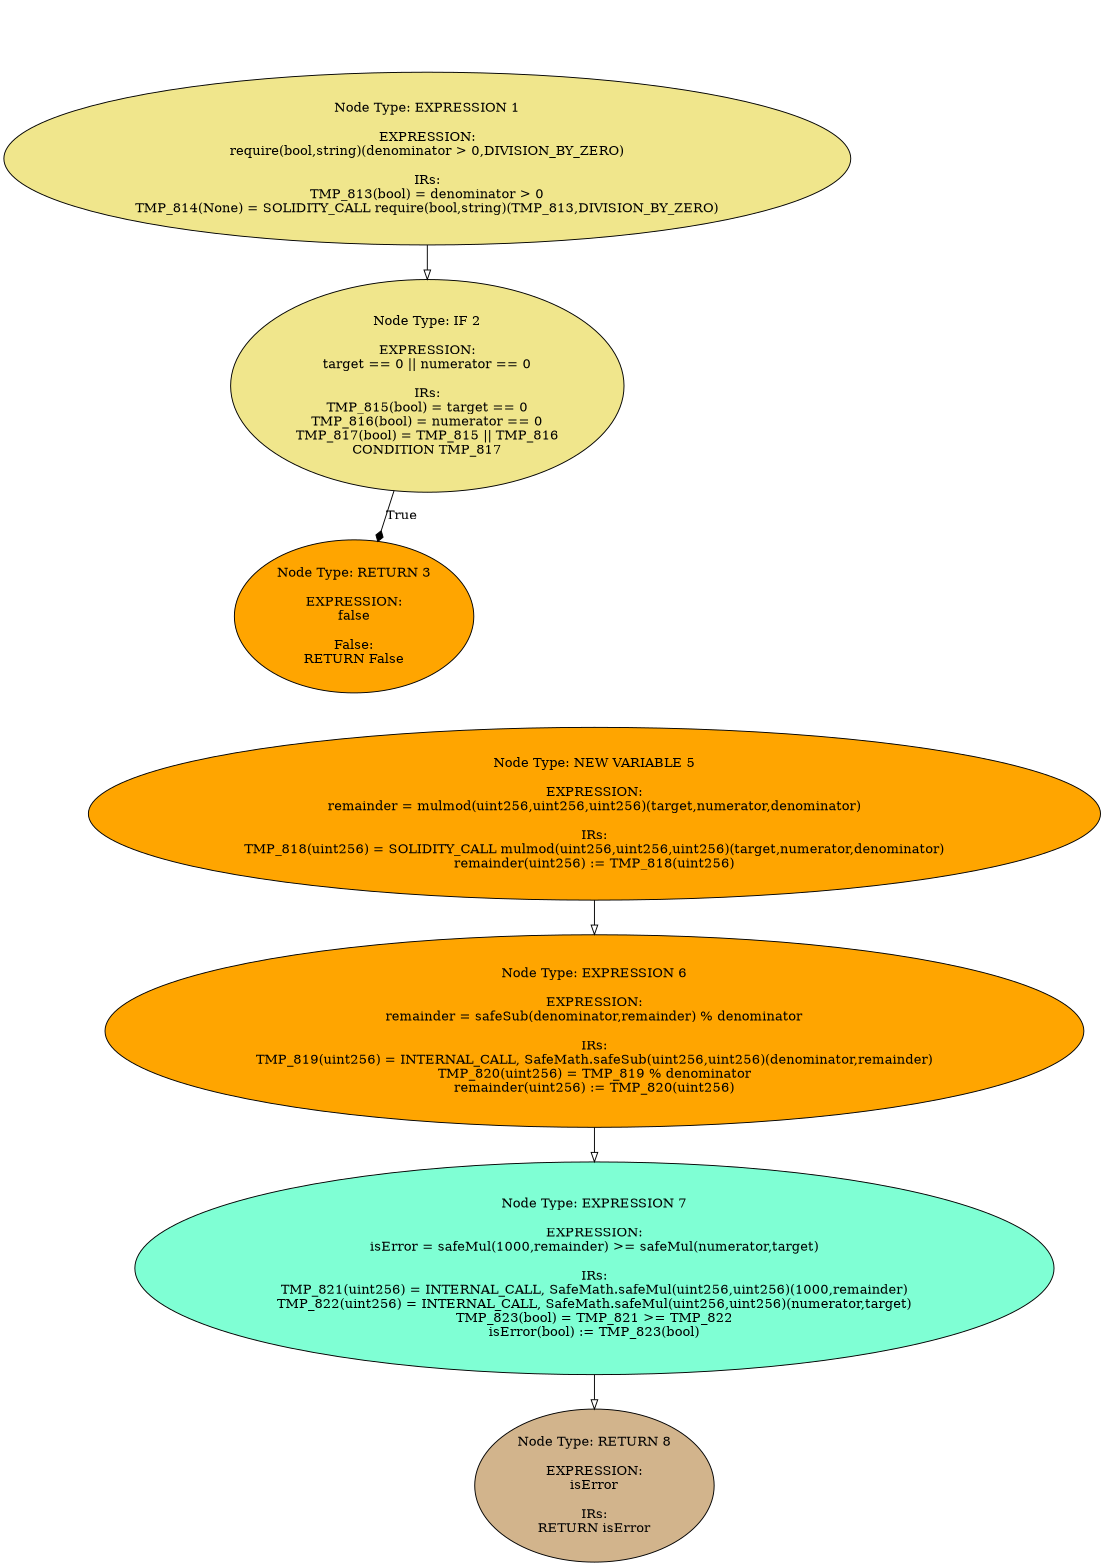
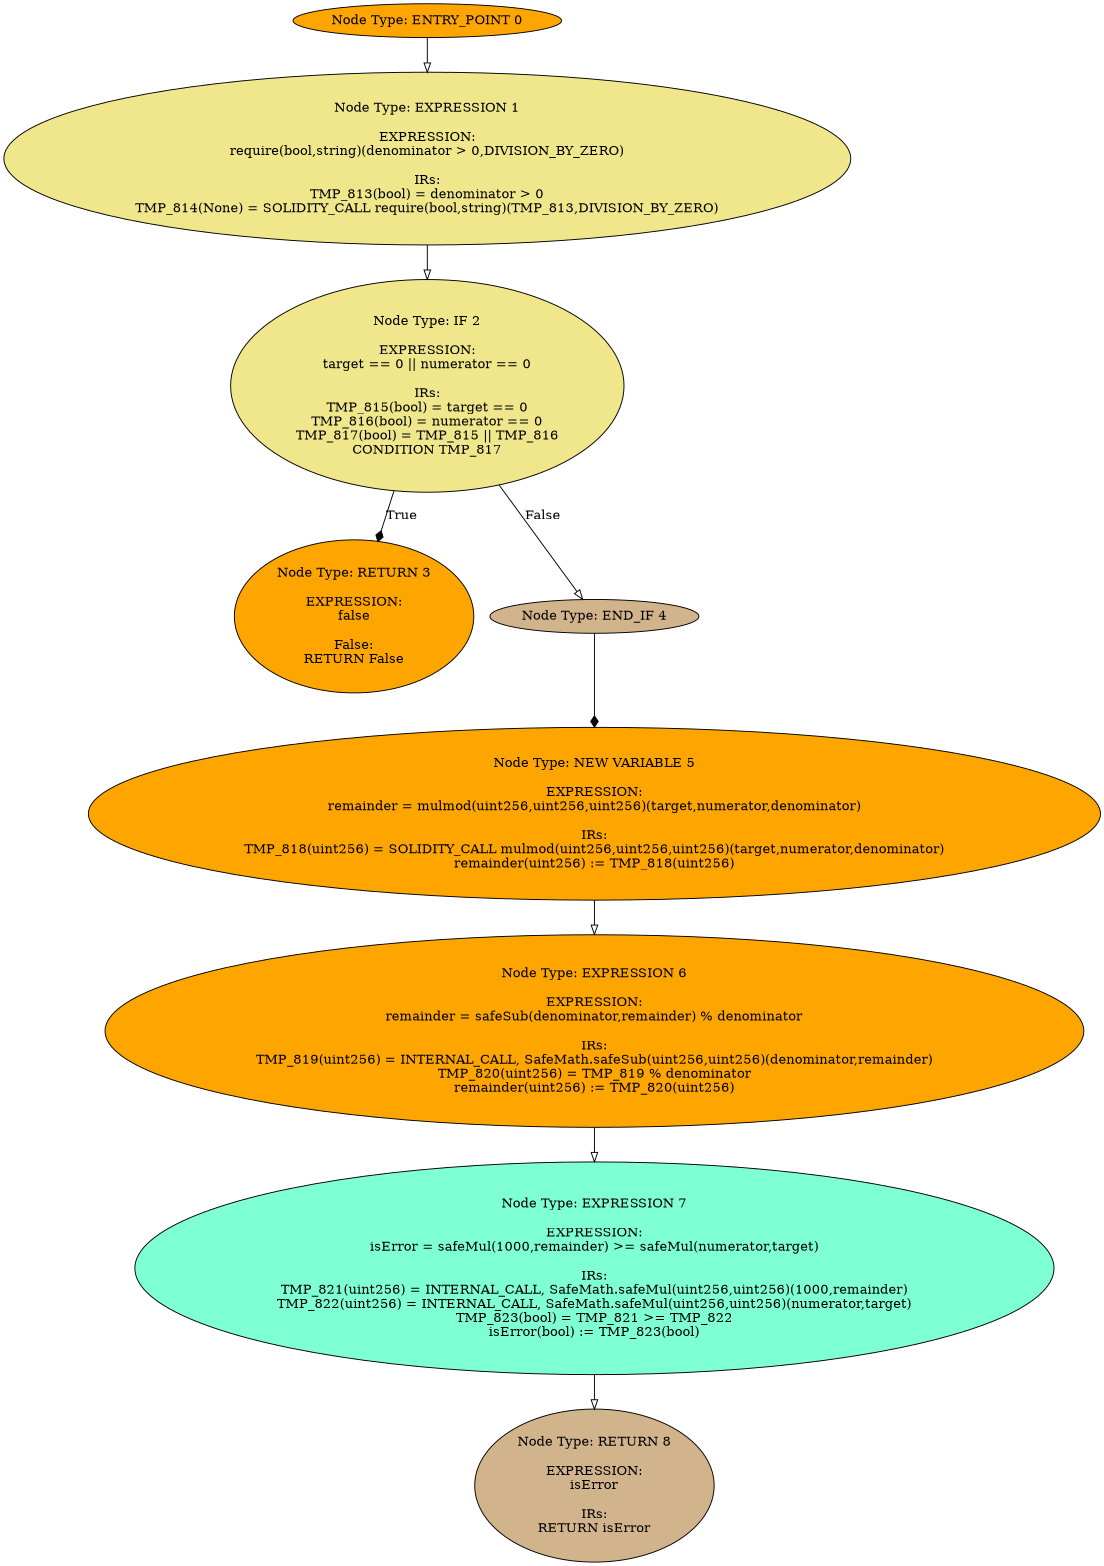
none -> (427, 21)
none -> (594, 616)
